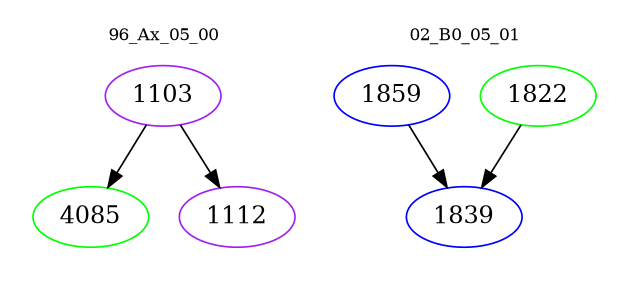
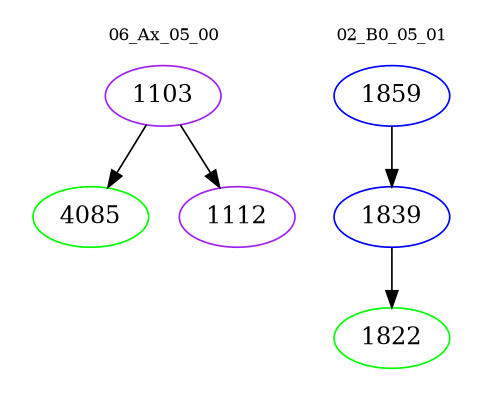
(164, 36) -> (164, 36)
(506, 149) -> (392, 269)
